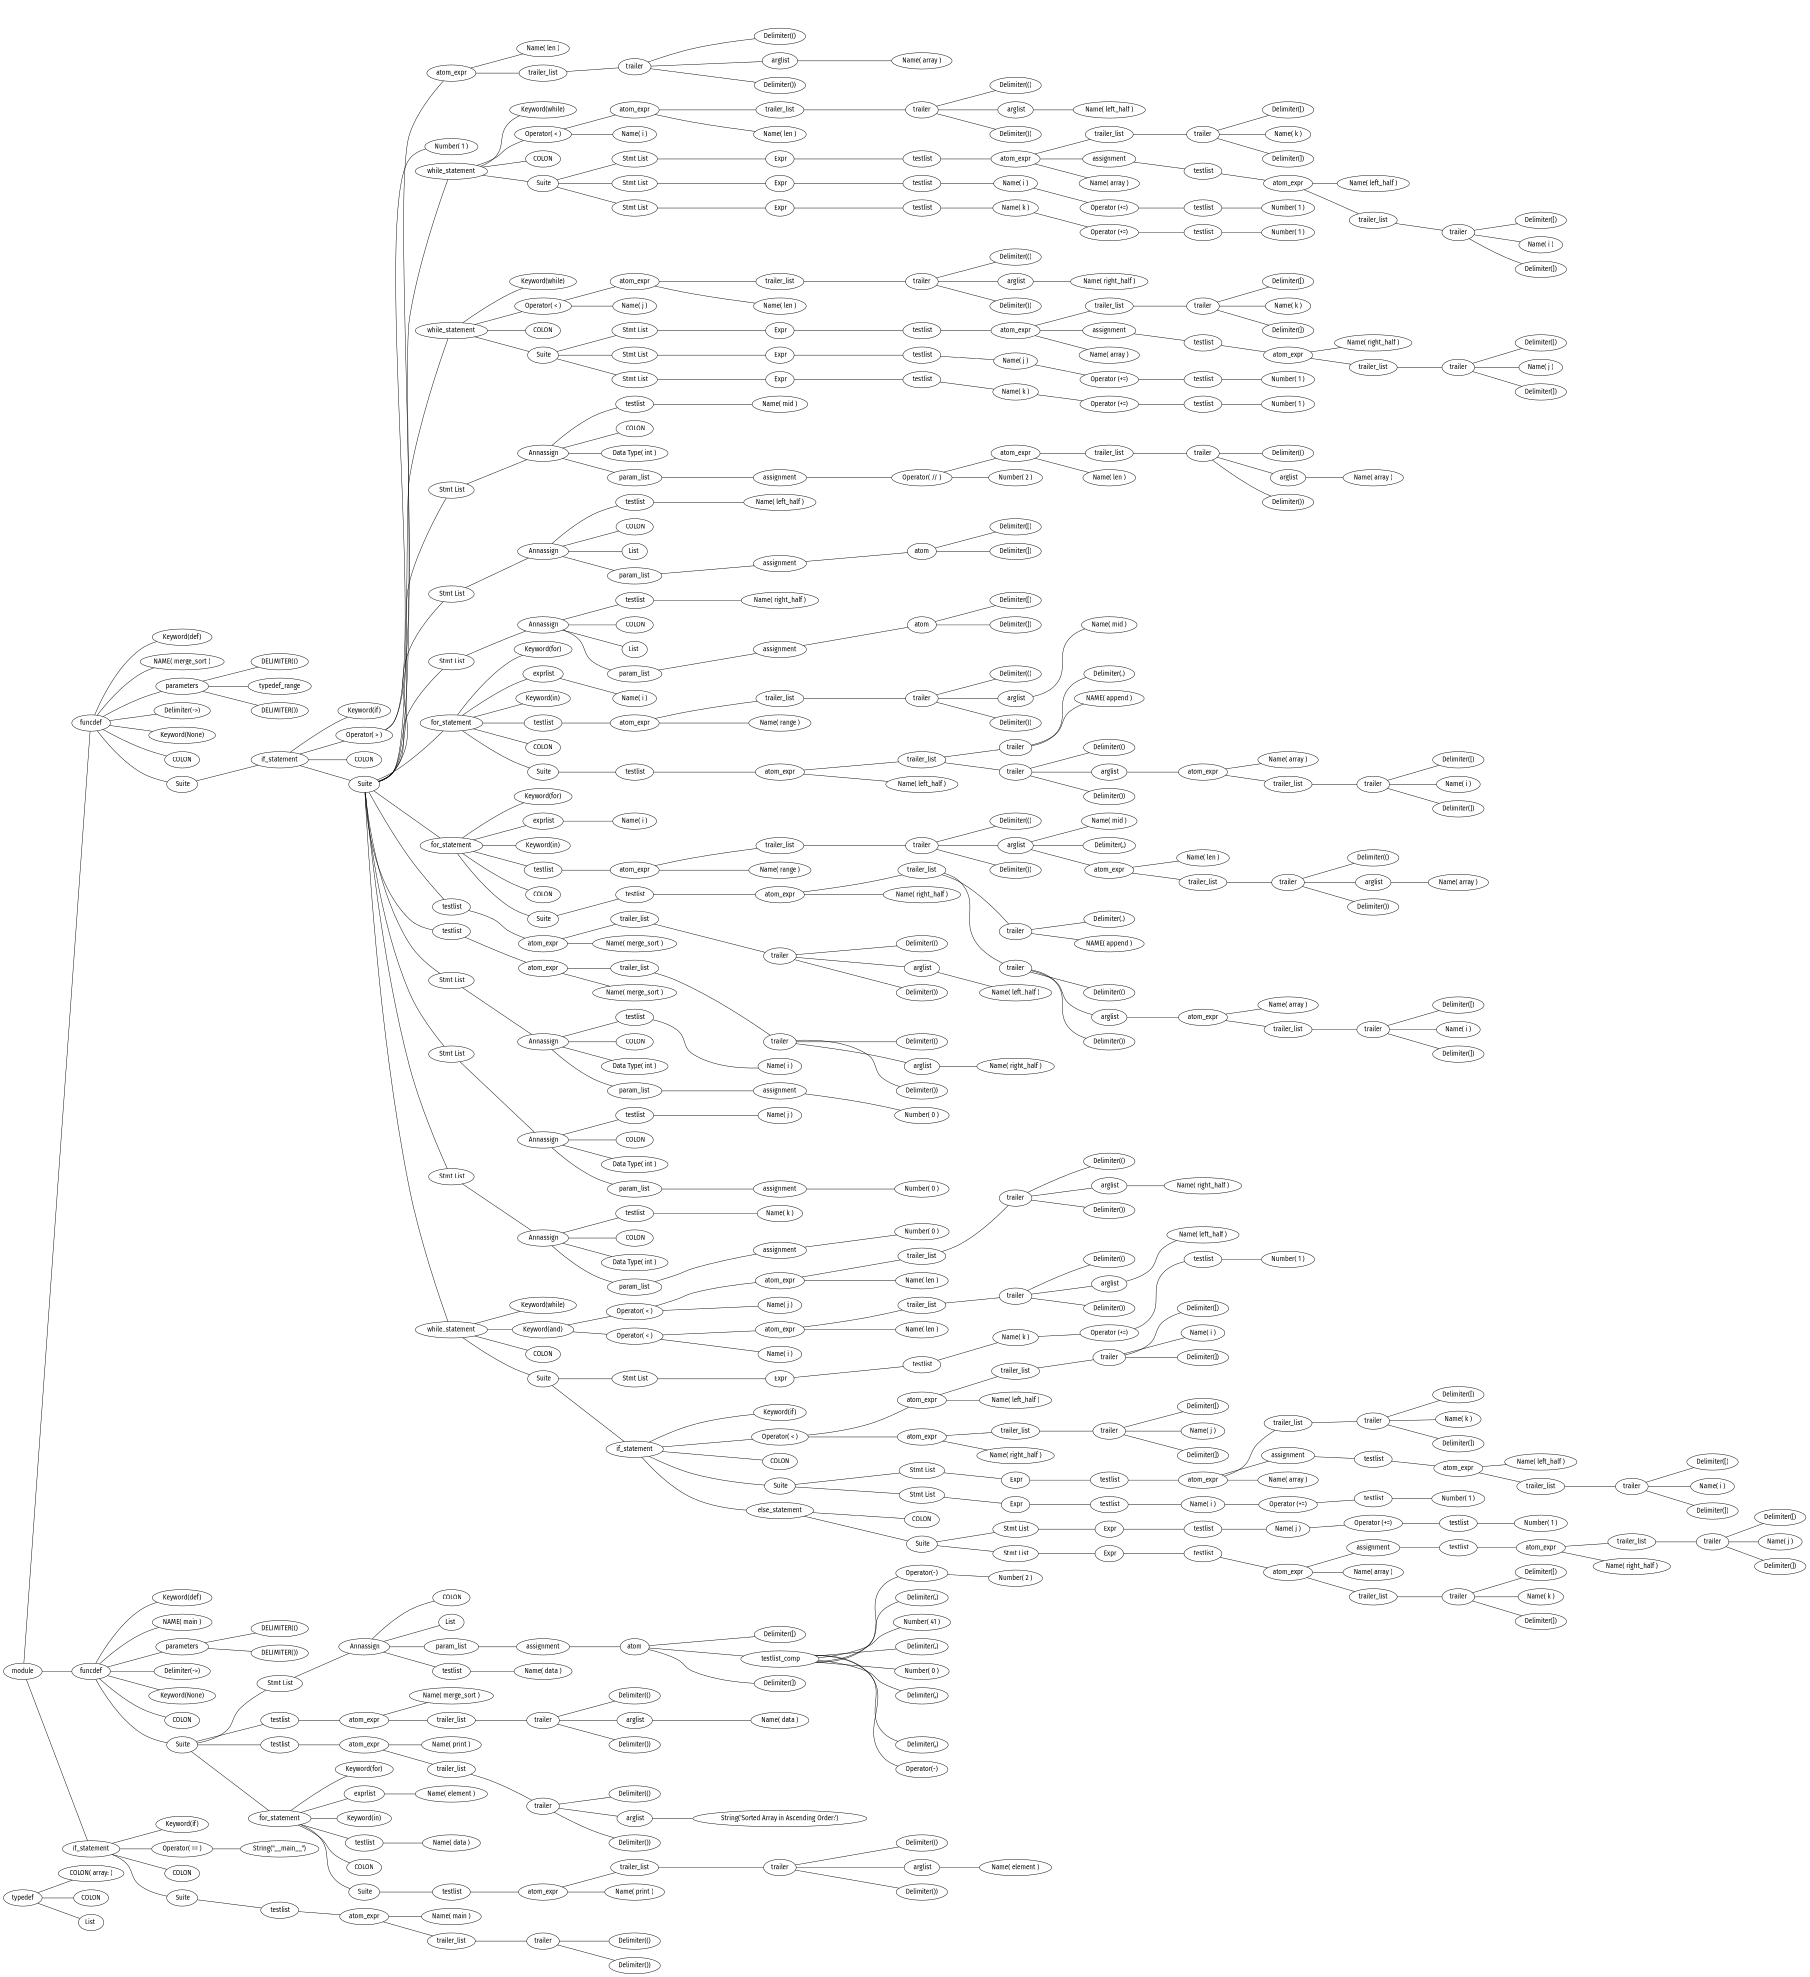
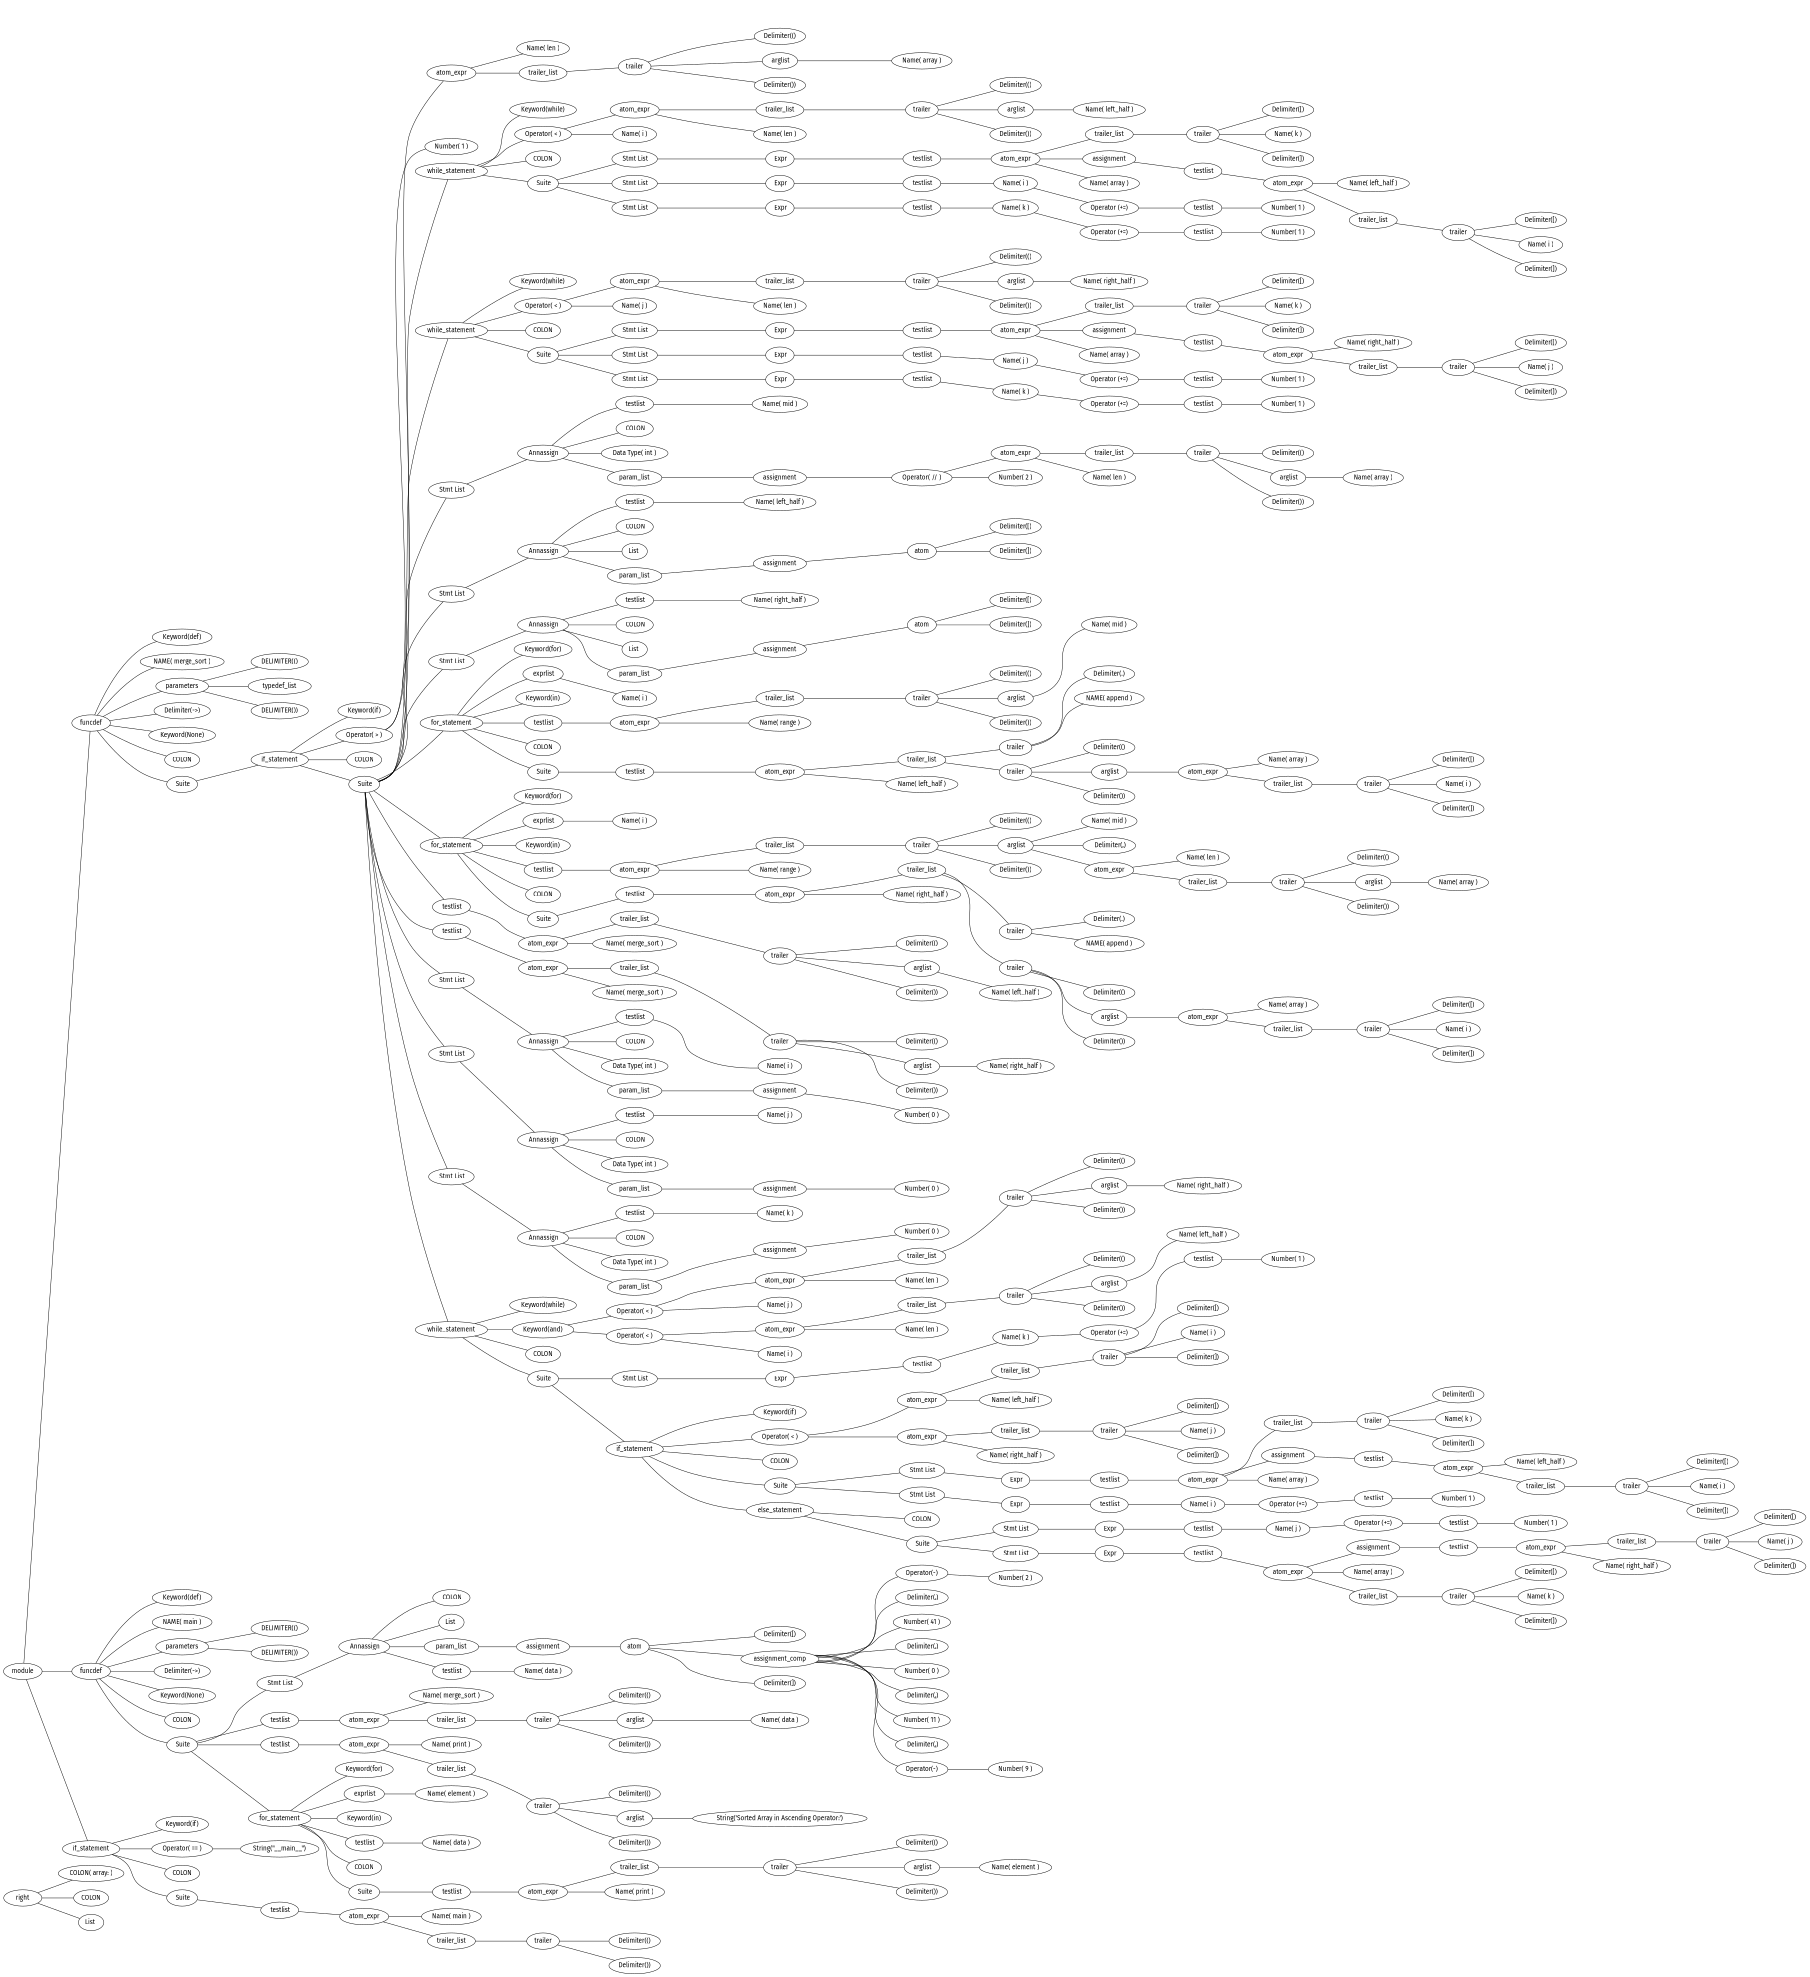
(280, 686) -> (280, 686)
(780, 1659) -> (780, 1659)
none -> (922, 1720)
none -> (1016, 1769)
(780, 1818) -> (780, 1818)
(23, 1898) -> (23, 1898)
